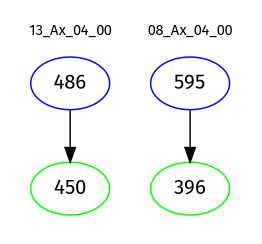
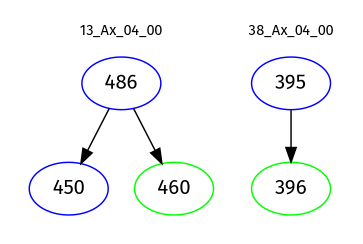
(190, 31) -> (291, 31)
(190, 83) -> (291, 83)
(70, 189) -> (69, 189)
none -> (174, 189)
